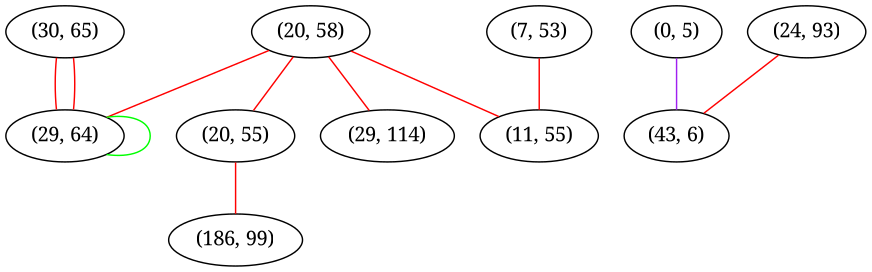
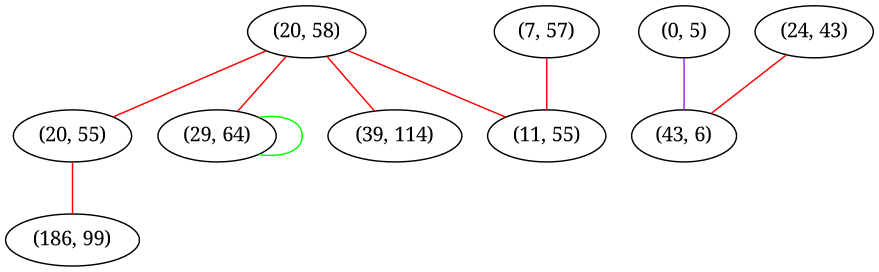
(65, 32) -> none
(539, 32) -> (547, 32)
(807, 32) -> (814, 32)
(387, 136) -> (395, 136)
